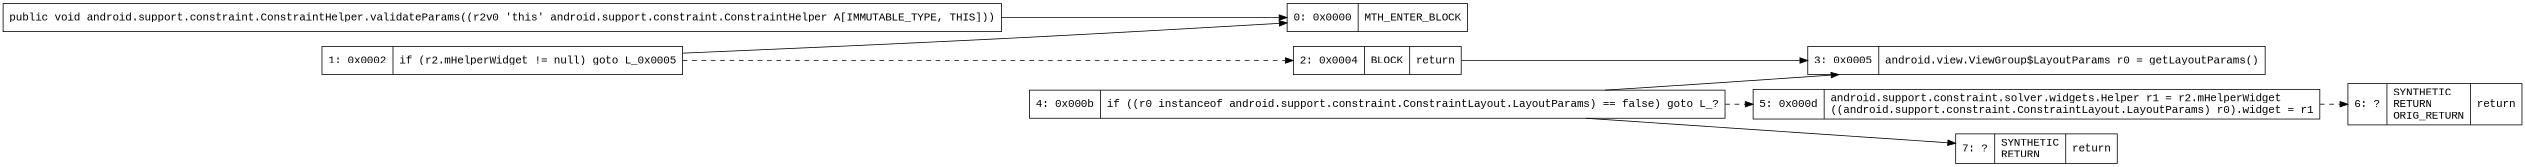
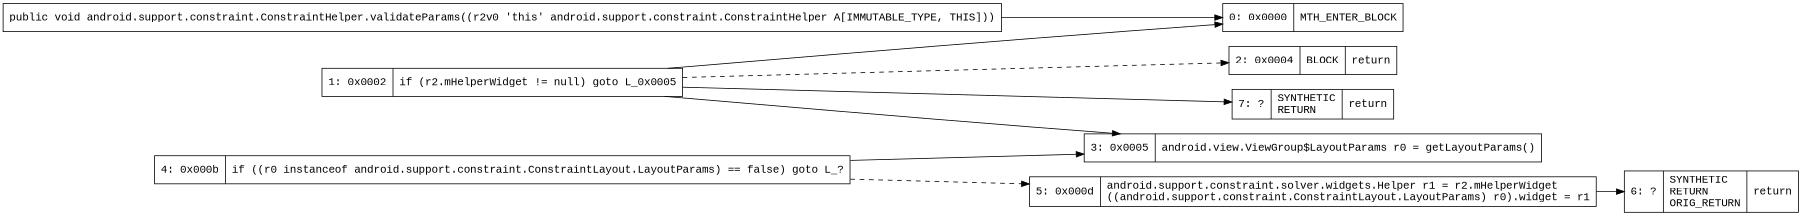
(1631, 60) -> (888, 115)
(2330, 104) -> (1606, 192)
(1767, 131) -> (953, 95)
